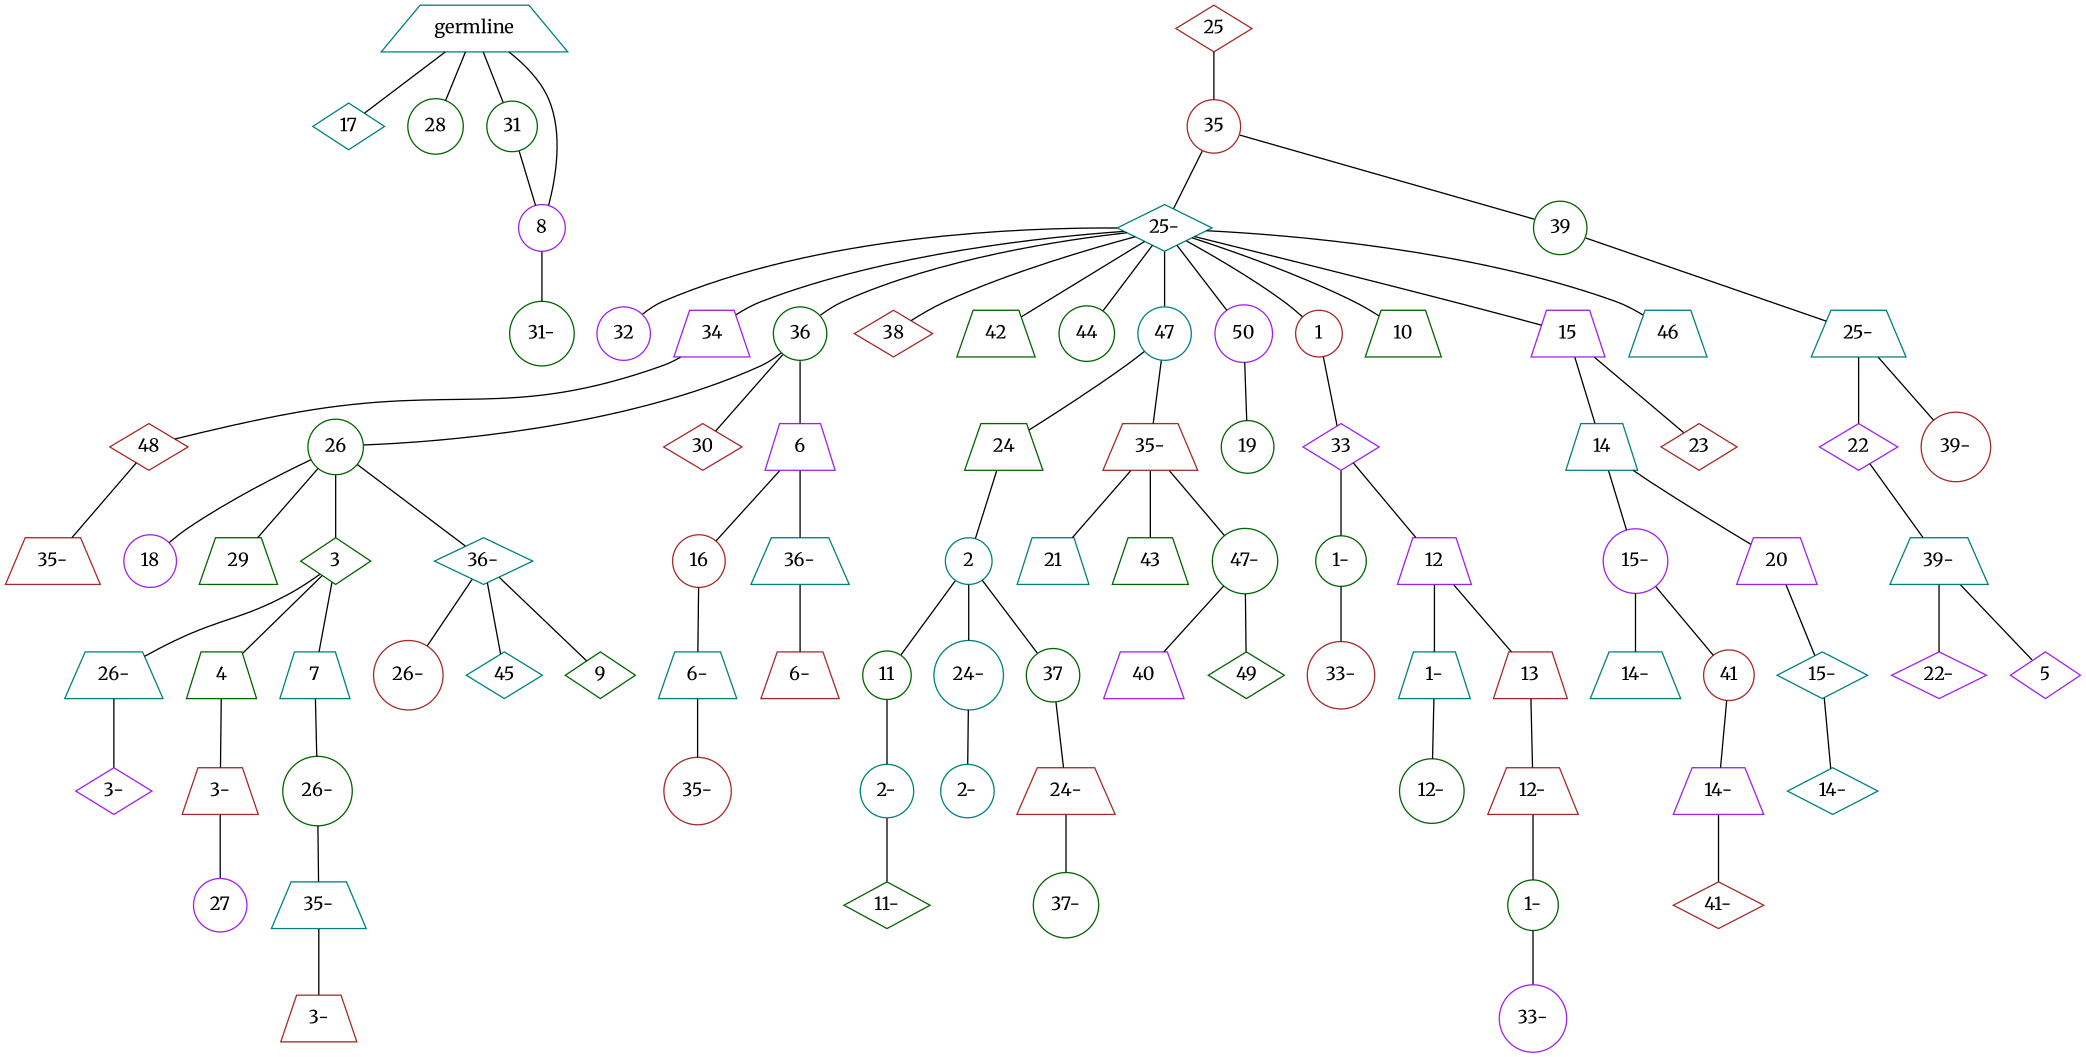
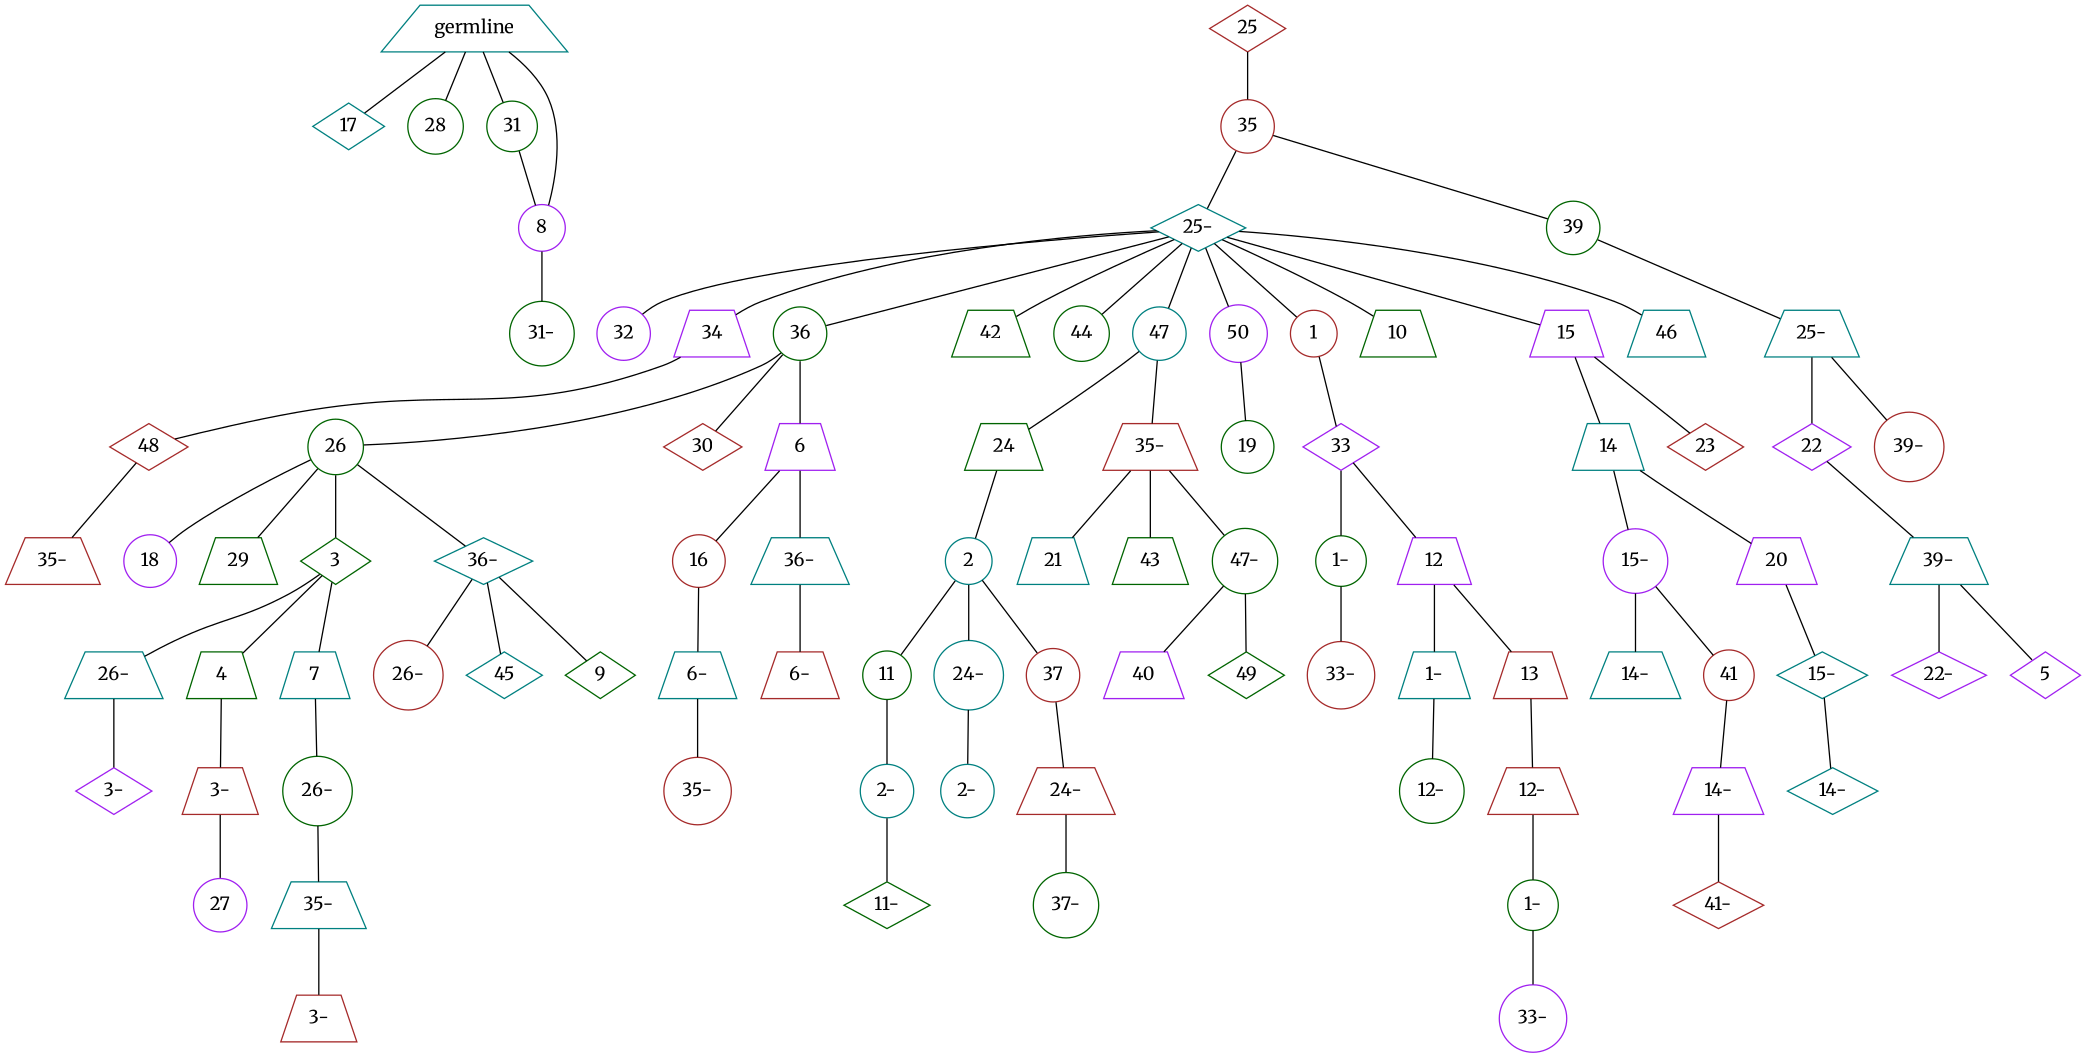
(893, 334) -> none
(1053, 675) -> (1053, 675)
